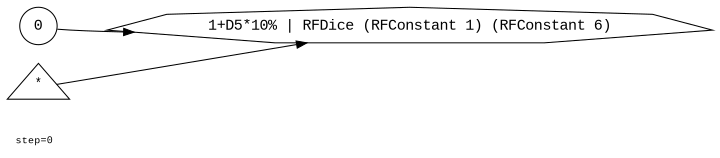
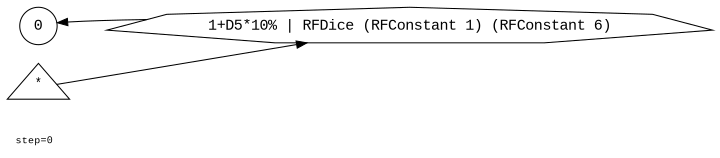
(90, 31) -> (107, 20)
